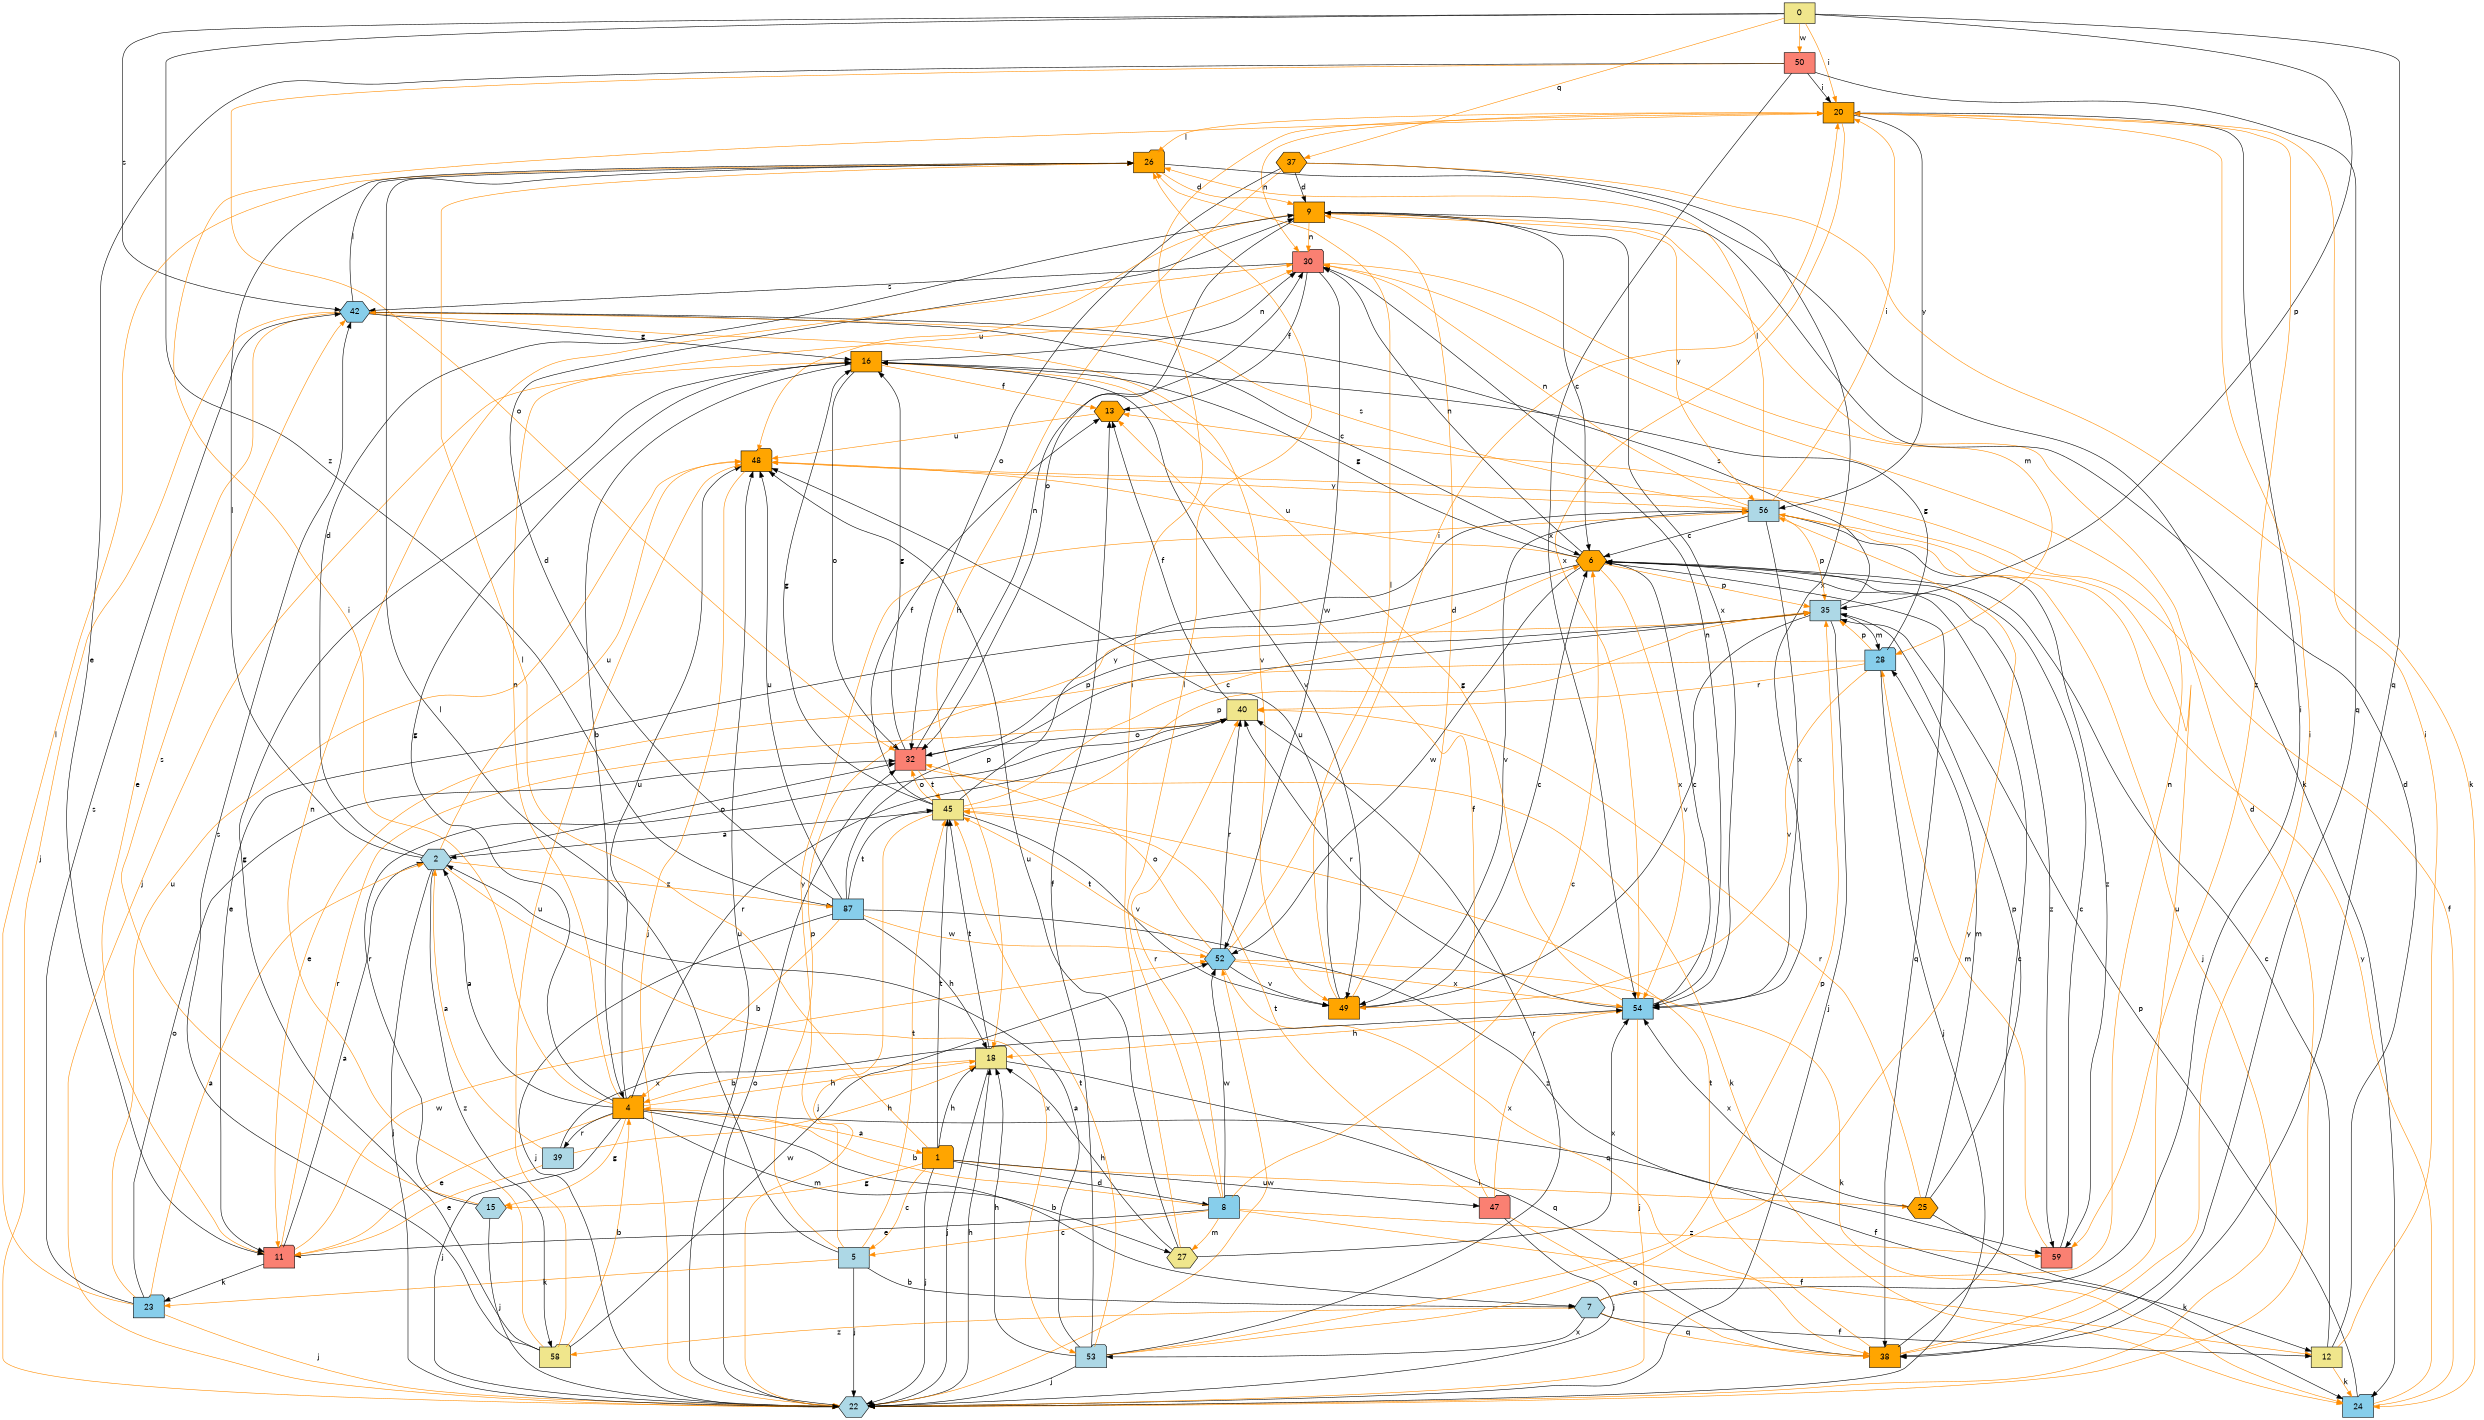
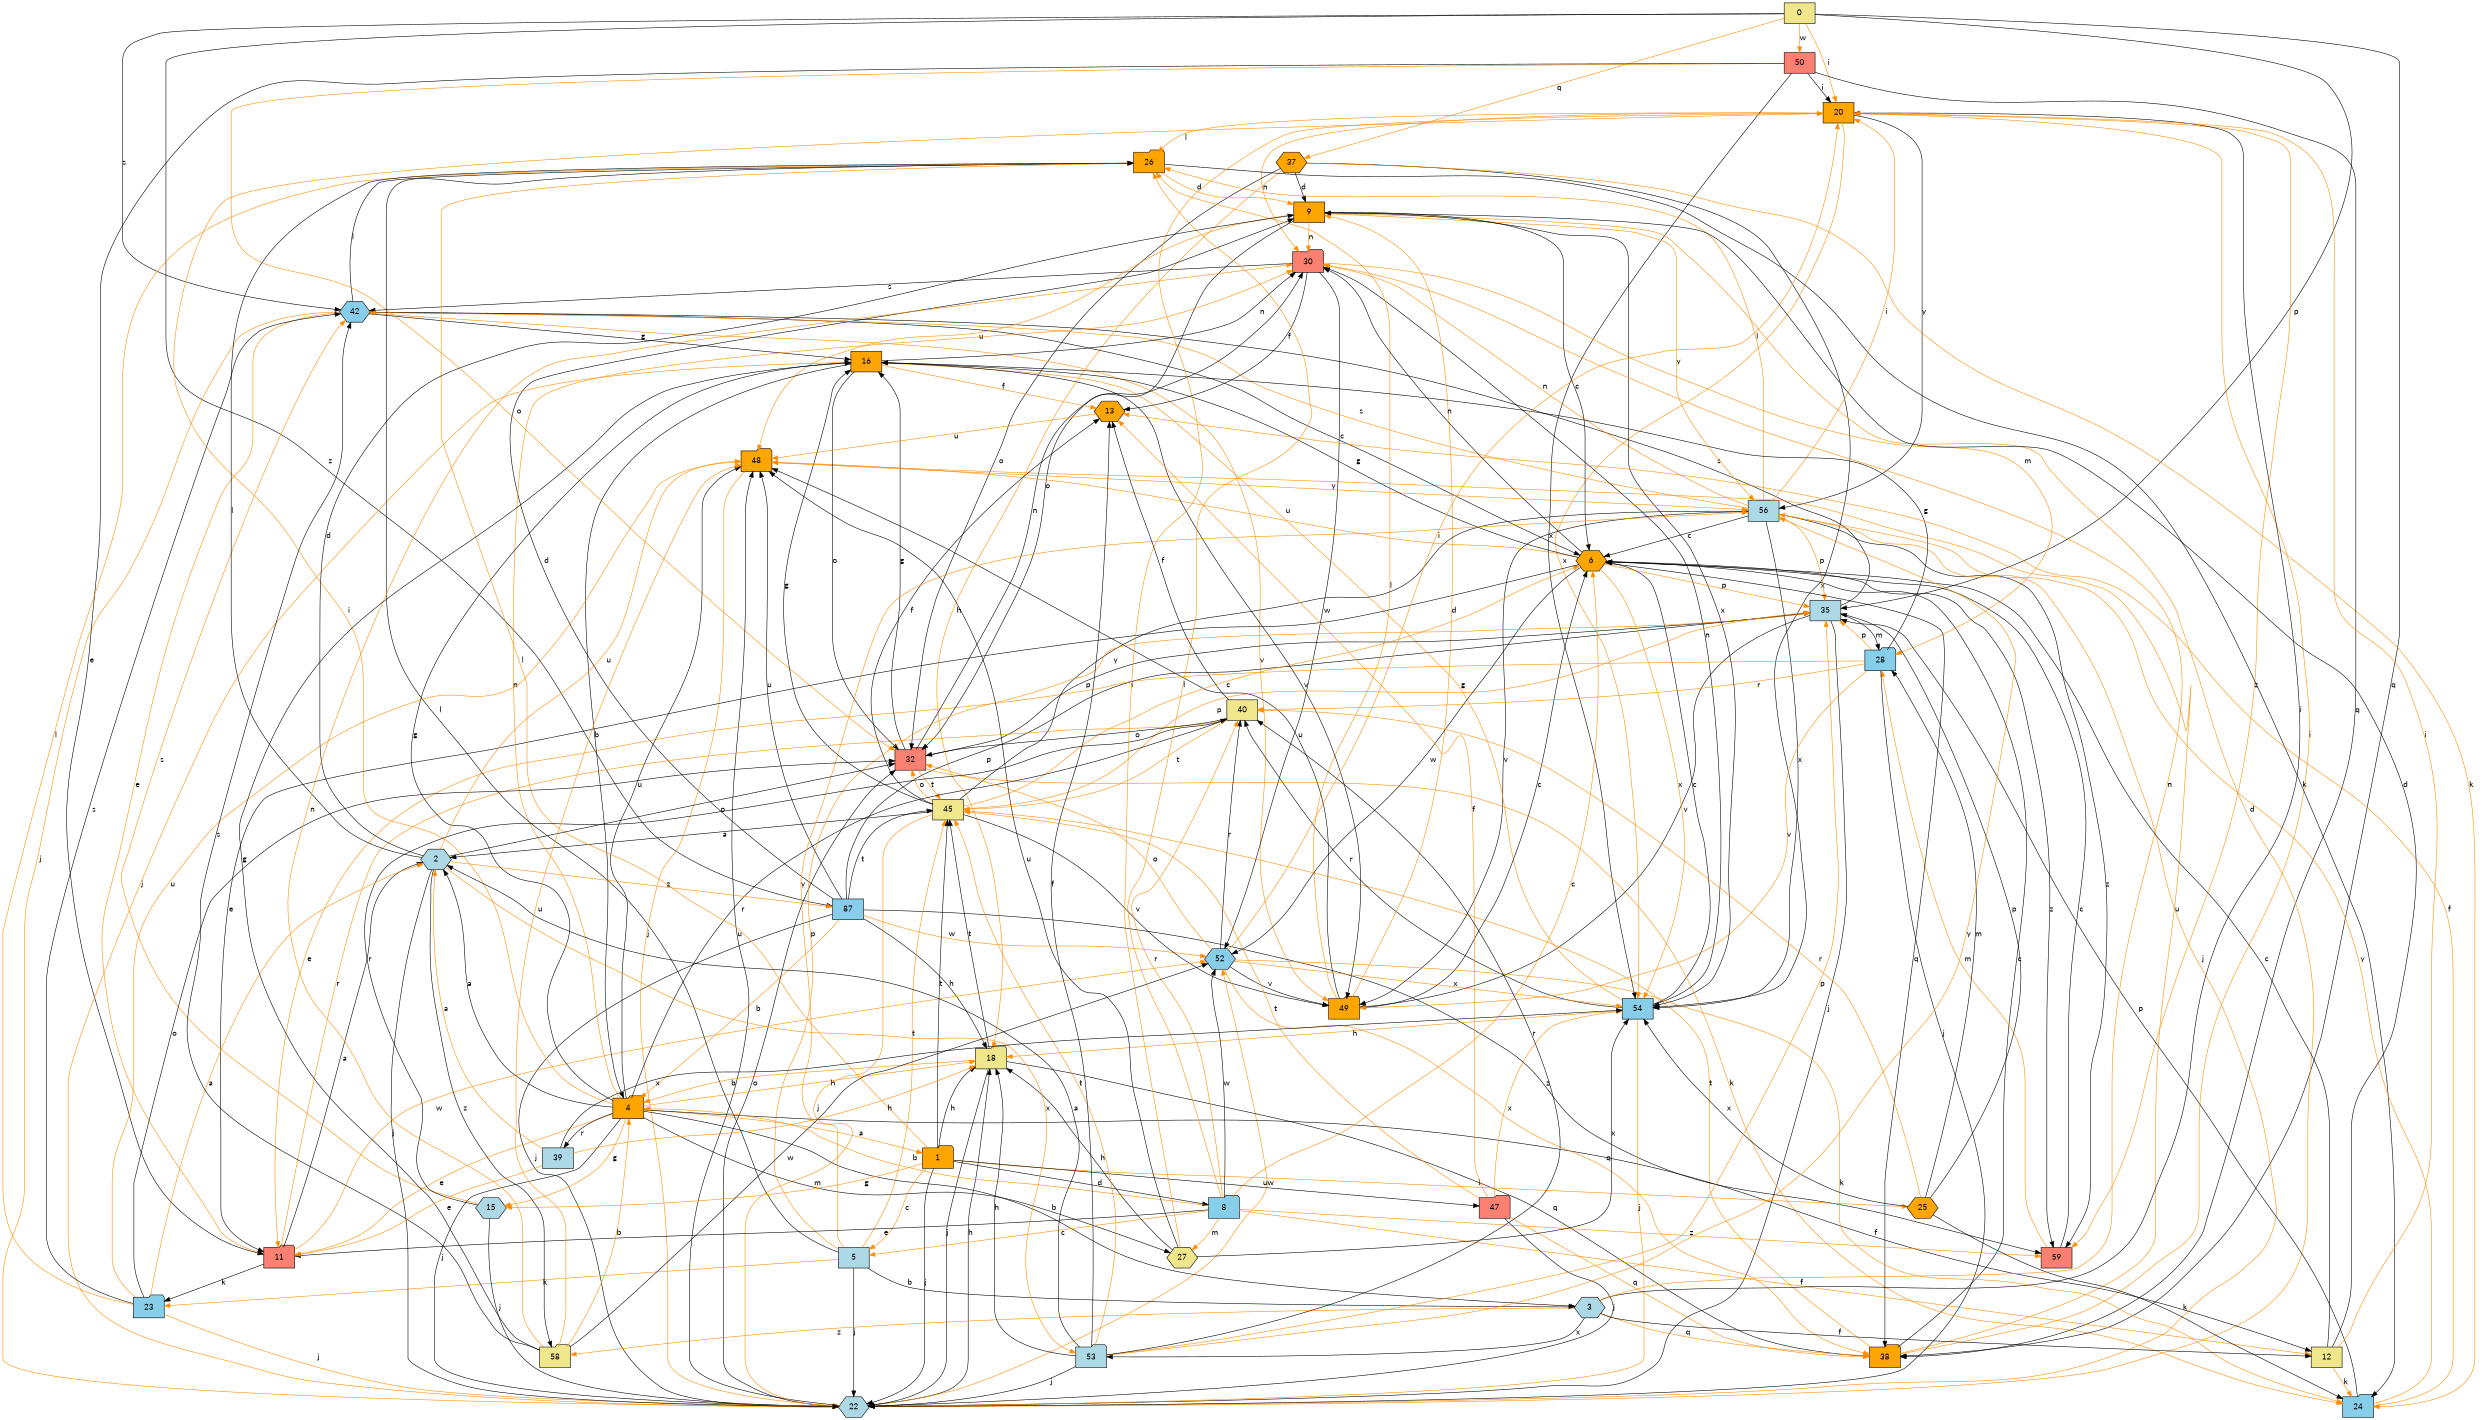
(1088, 888) -> (1107, 789)
(1590, 1308) -> (1590, 1308)
